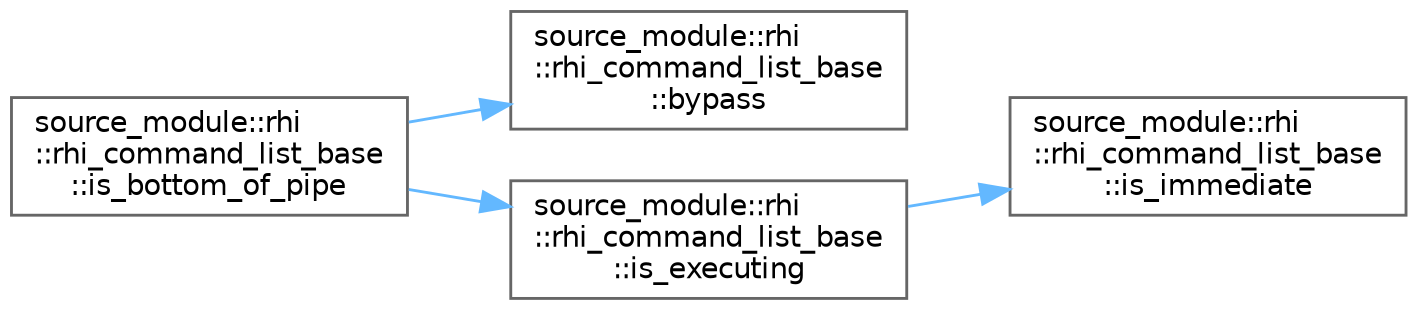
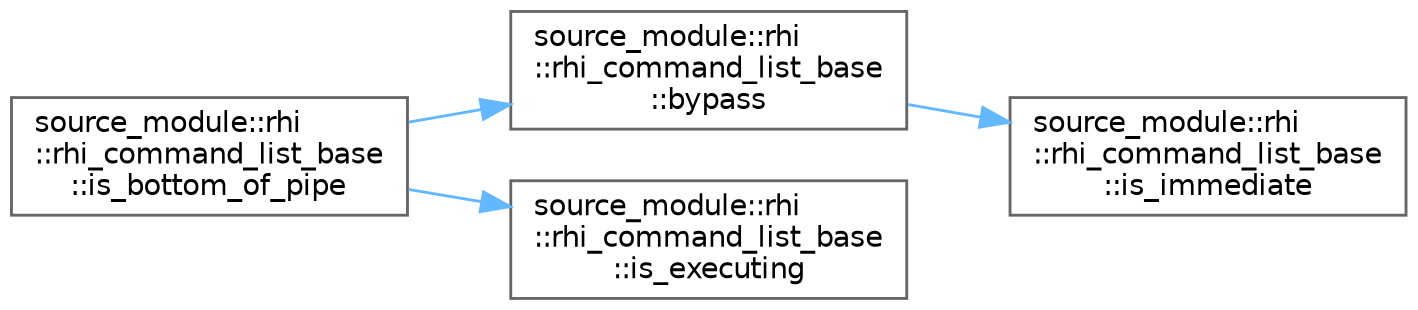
(945, 200) -> (945, 111)
